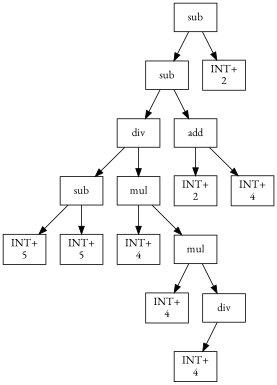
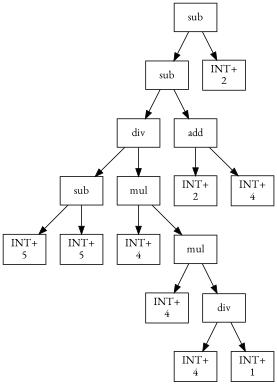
none -> (253, 367)
